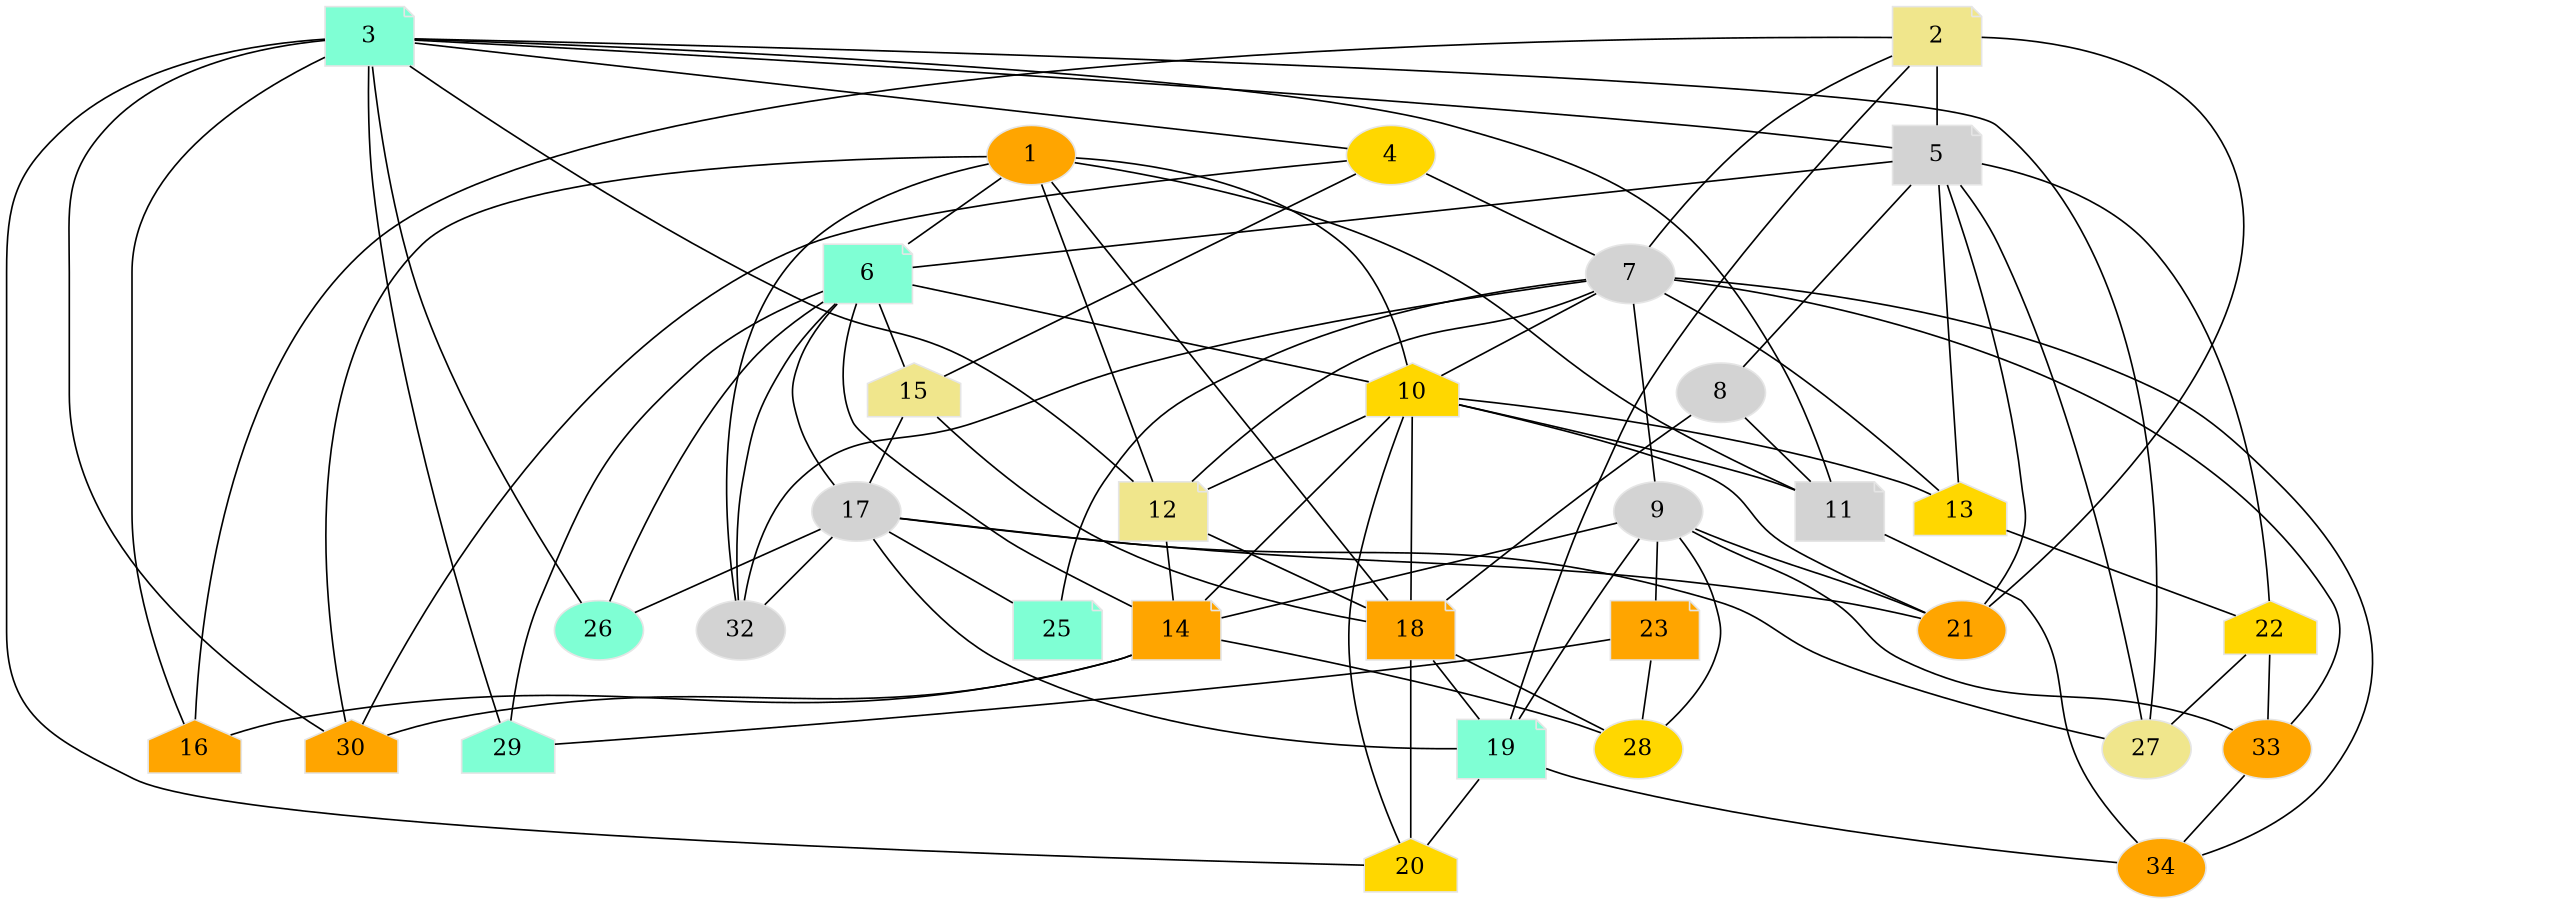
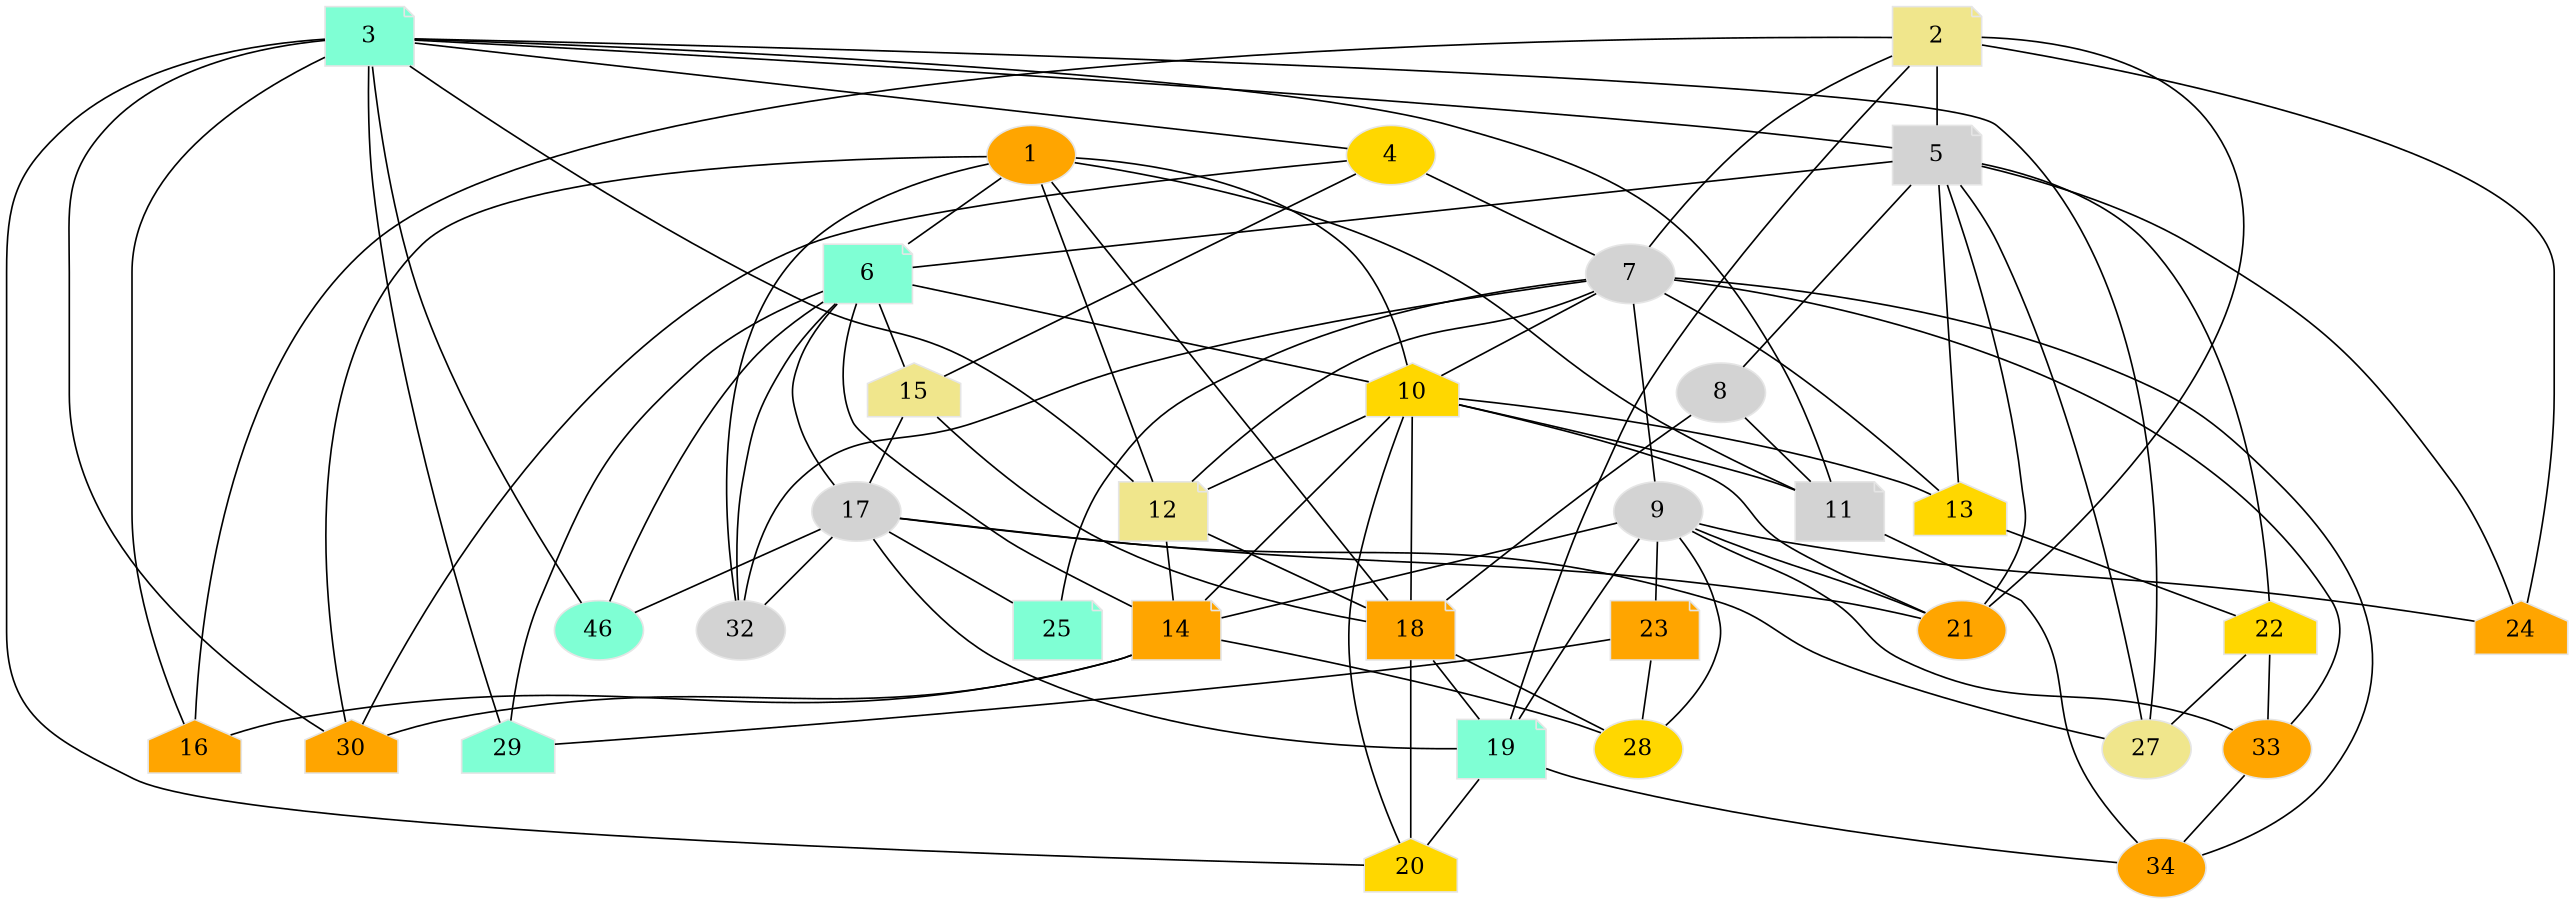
(599, 630) -> (599, 630)
none -> (2521, 630)
